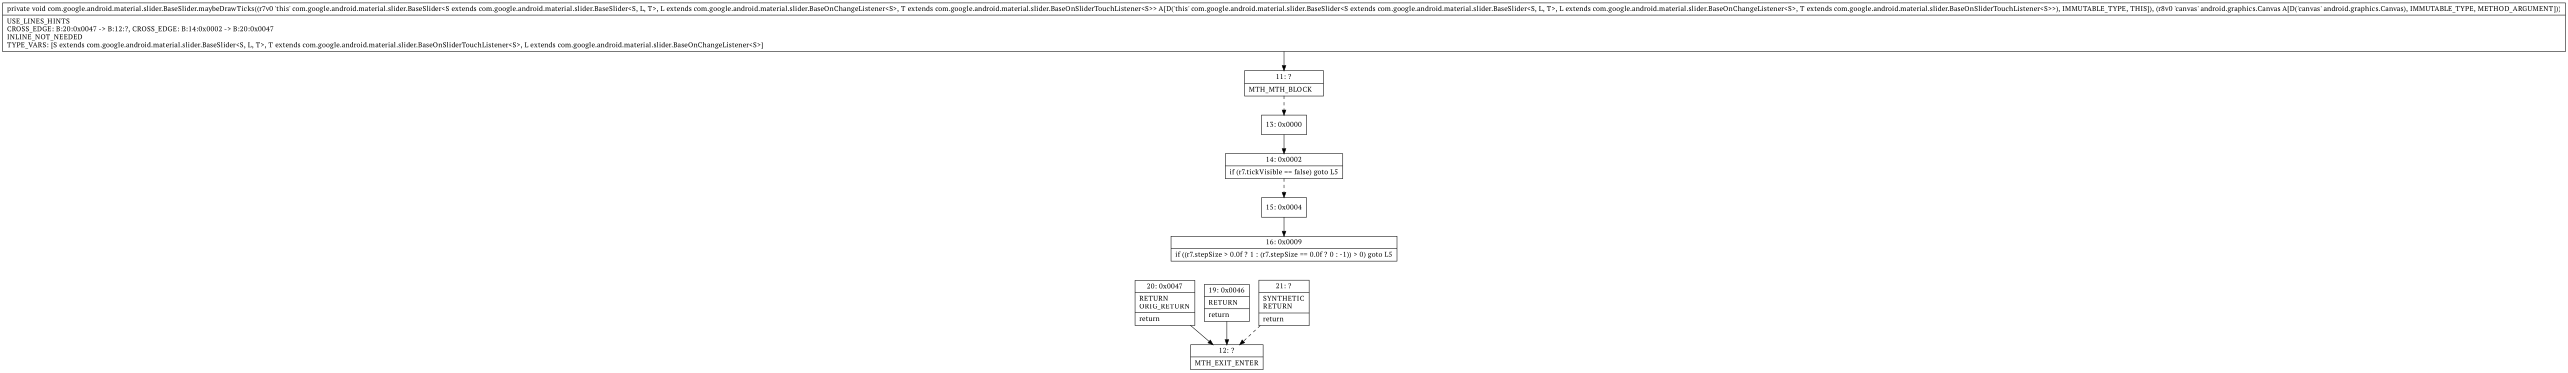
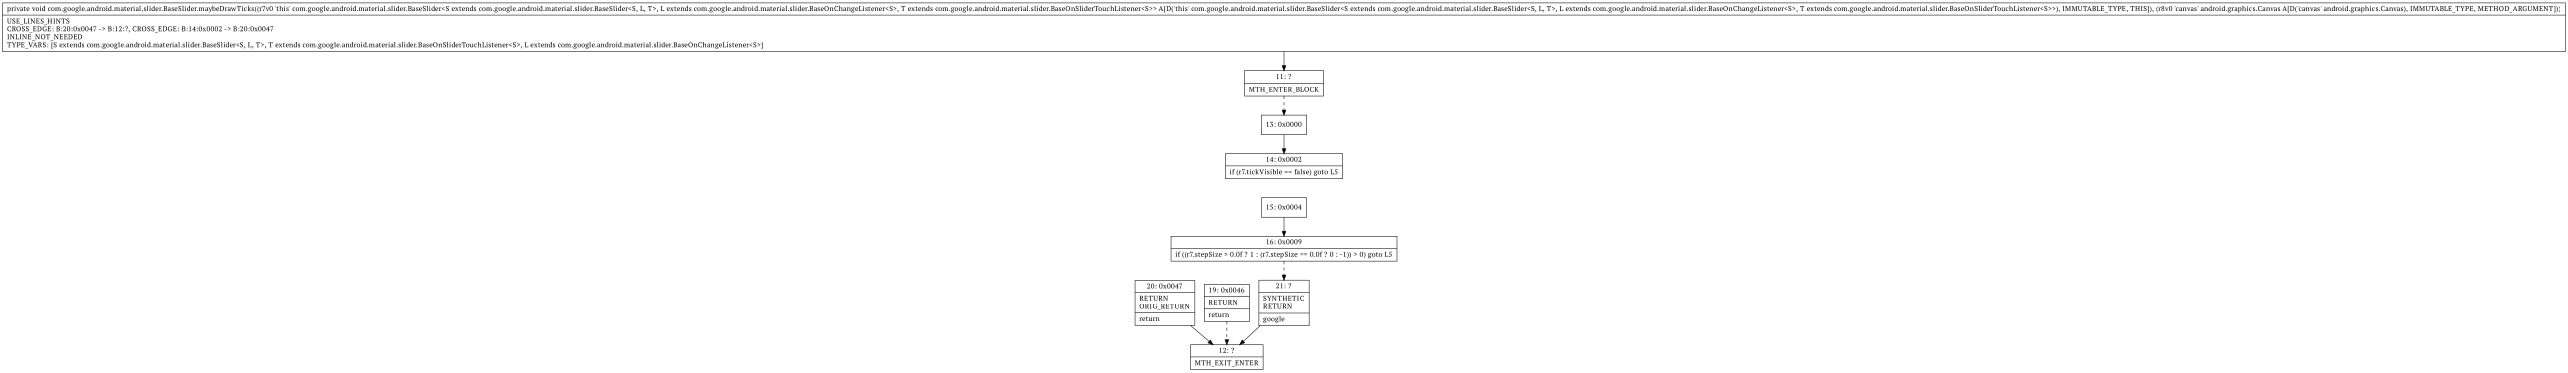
(1281, 89) -> (1284, 89)
(1284, 185) -> none
none -> (1284, 268)
(1274, 319) -> (1274, 319)
(1227, 330) -> (1227, 330)
(1252, 333) -> (1252, 333)
